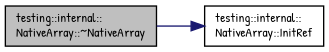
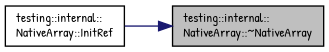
(174, 26) -> (142, 26)
